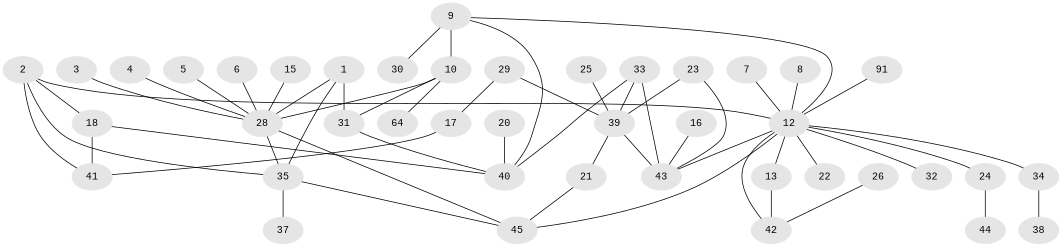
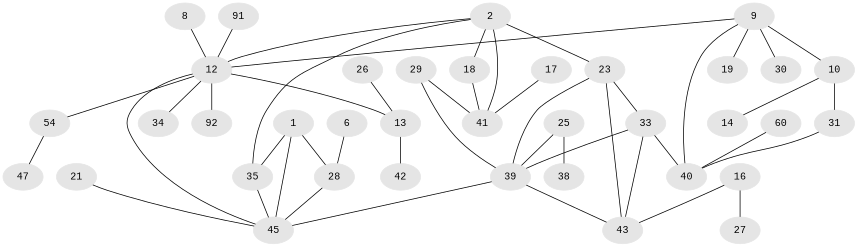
none -> (548, 43)
(77, 70) -> none
(130, 70) -> none
(184, 70) -> none
(291, 70) -> none
none -> (727, 70)
(747, 70) -> none
(344, 97) -> (283, 177)
(478, 97) -> (449, 97)
none -> (625, 97)
(367, 98) -> none
(398, 123) -> (727, 123)
(505, 123) -> (781, 123)
(289, 149) -> none
(600, 150) -> (392, 204)
(725, 150) -> none
(273, 152) -> none
(742, 172) -> none
(825, 177) -> (212, 123)
(932, 177) -> none
(985, 177) -> (50, 123)
(825, 204) -> (382, 97)
(1039, 204) -> (564, 148)
(283, 230) -> none
none -> (740, 230)
(985, 230) -> (23, 177)
